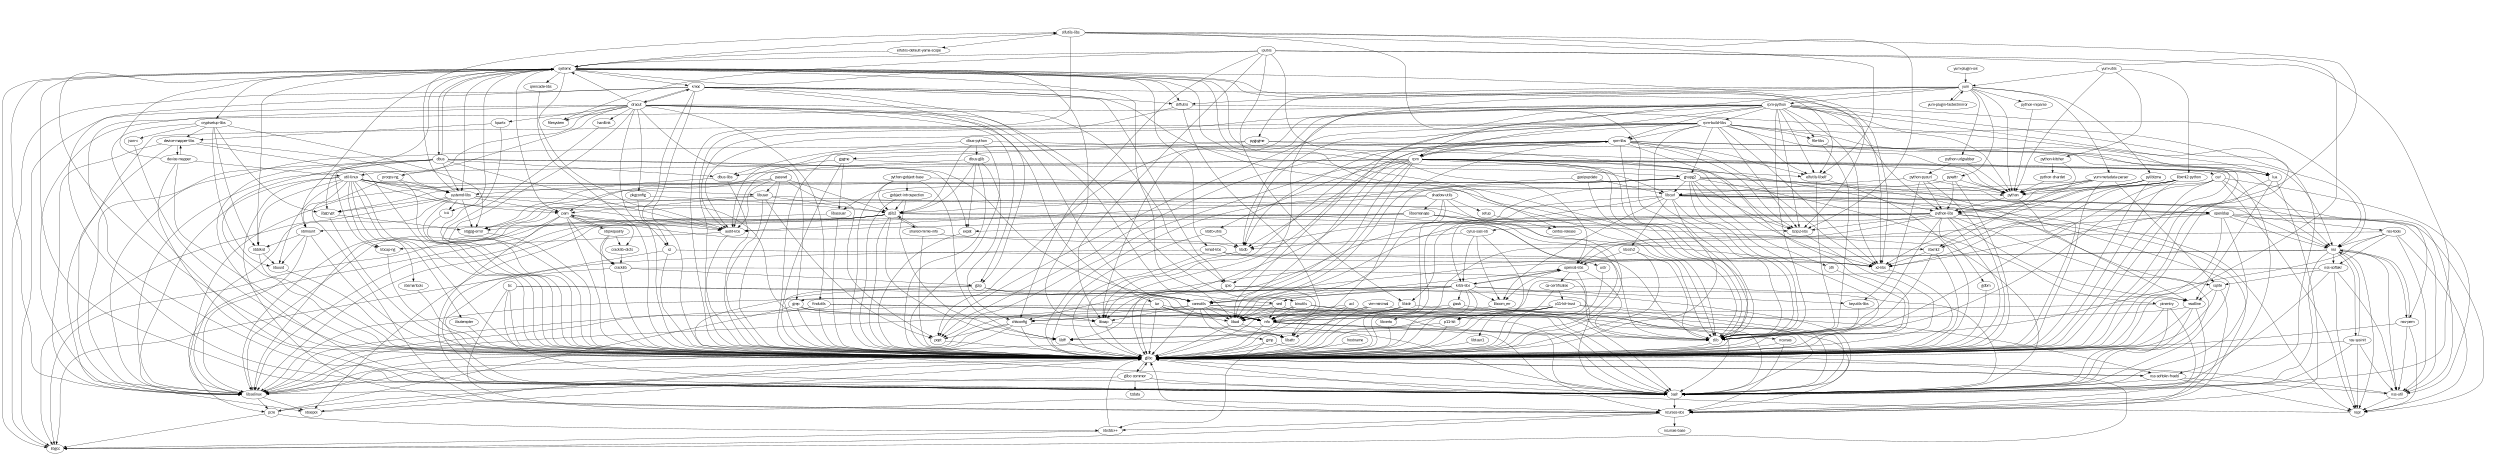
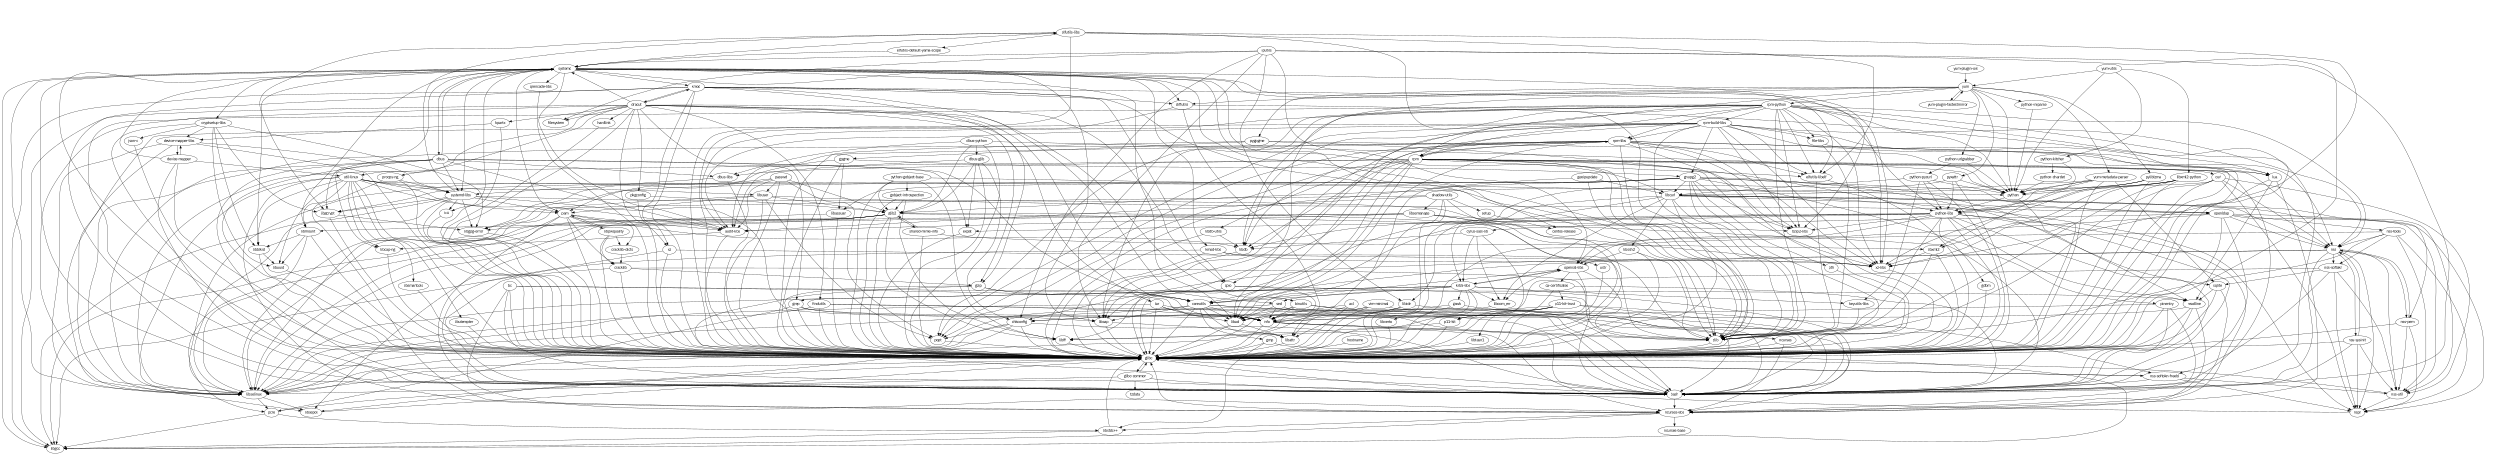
(1608, 42) -> (589, 44)
